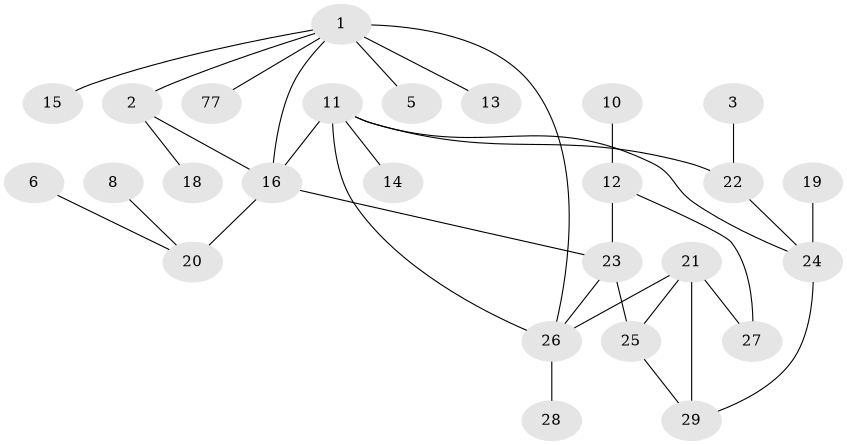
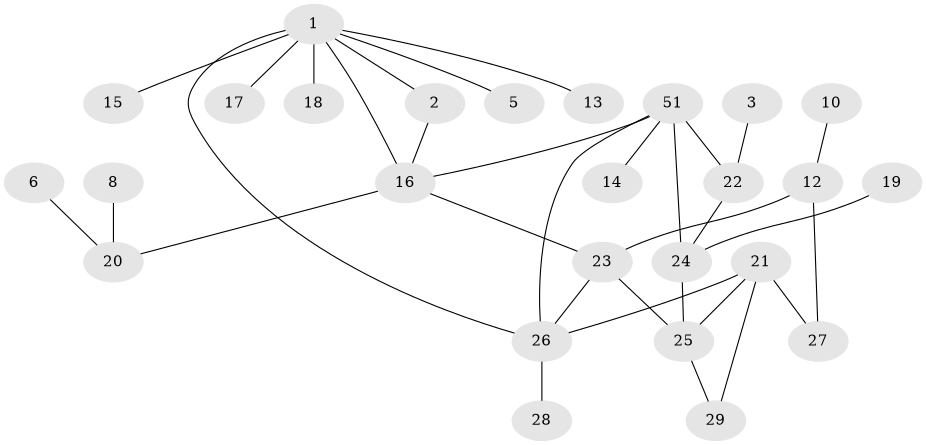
(211, 104) -> (235, 104)
(333, 104) -> (673, 104)
(162, 143) -> (314, 64)
(790, 364) -> (683, 304)
